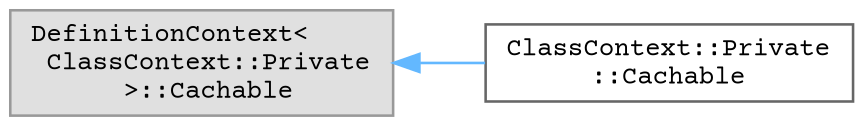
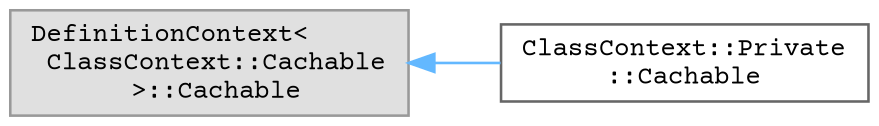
(202, 63) -> (209, 63)
